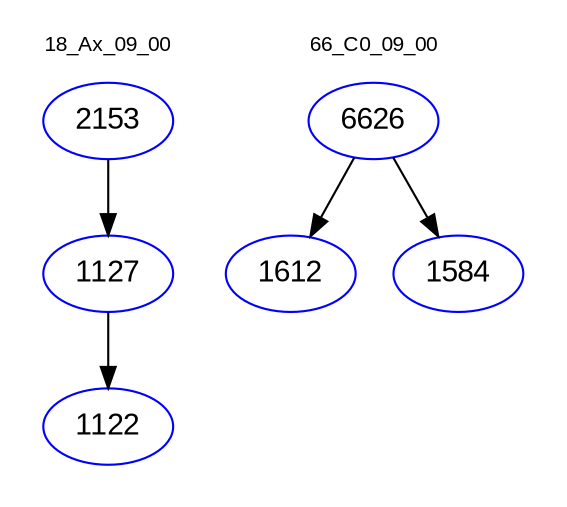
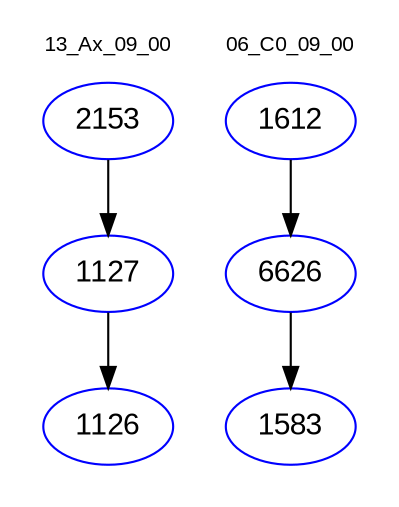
(108, 46) -> (108, 46)
(375, 46) -> (291, 46)
(338, 187) -> (291, 187)
(458, 274) -> (291, 427)
(108, 427) -> (108, 427)
